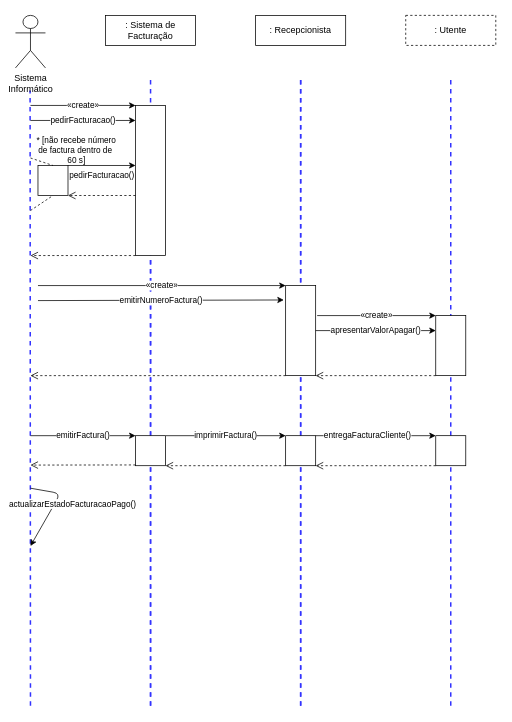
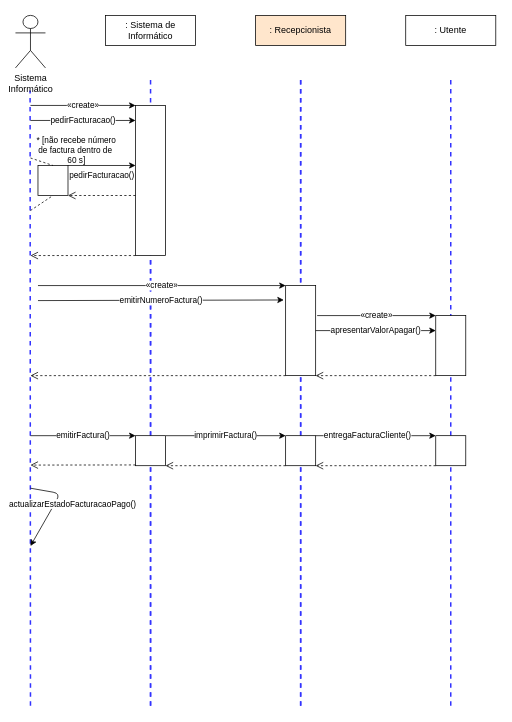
(150, 30) -> (150, 30)
(300, 30) -> (300, 30)
(450, 30) -> (450, 30)
